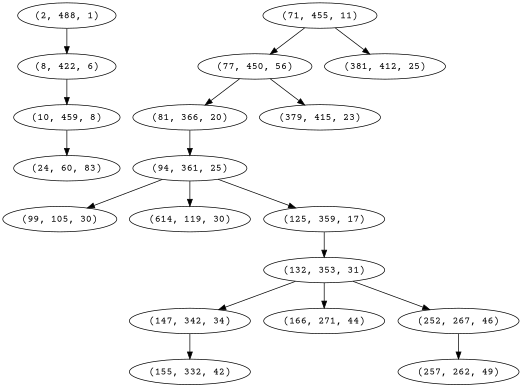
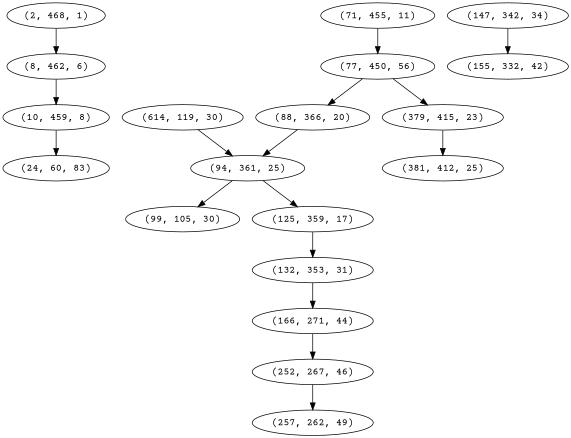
(67, 16) -> (56, 16)
(350, 39) -> (443, 139)
(67, 66) -> (56, 66)
(190, 117) -> (313, 117)
(190, 190) -> (212, 141)
(260, 294) -> none
(388, 294) -> (313, 343)
